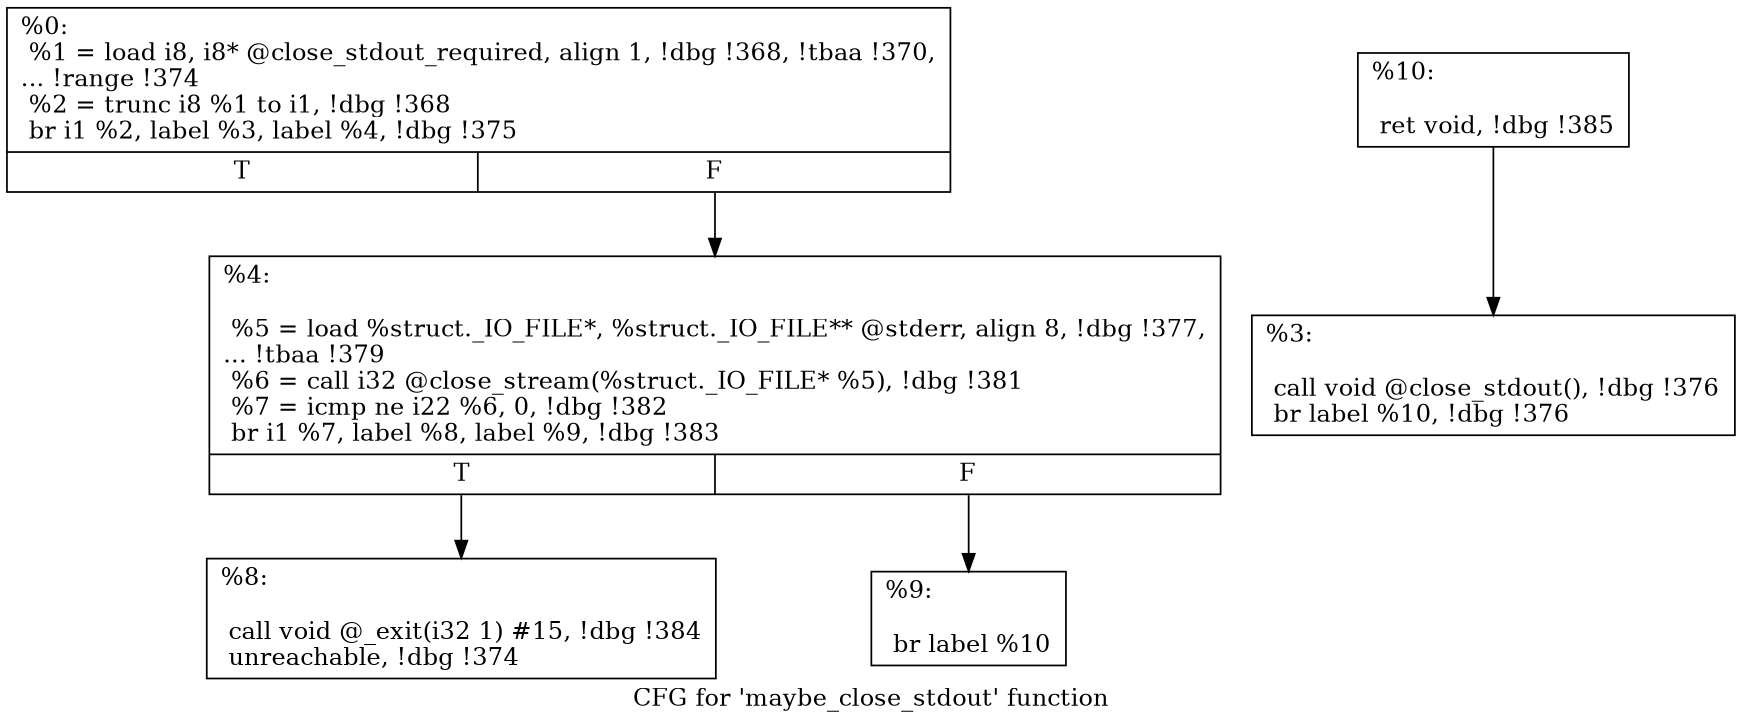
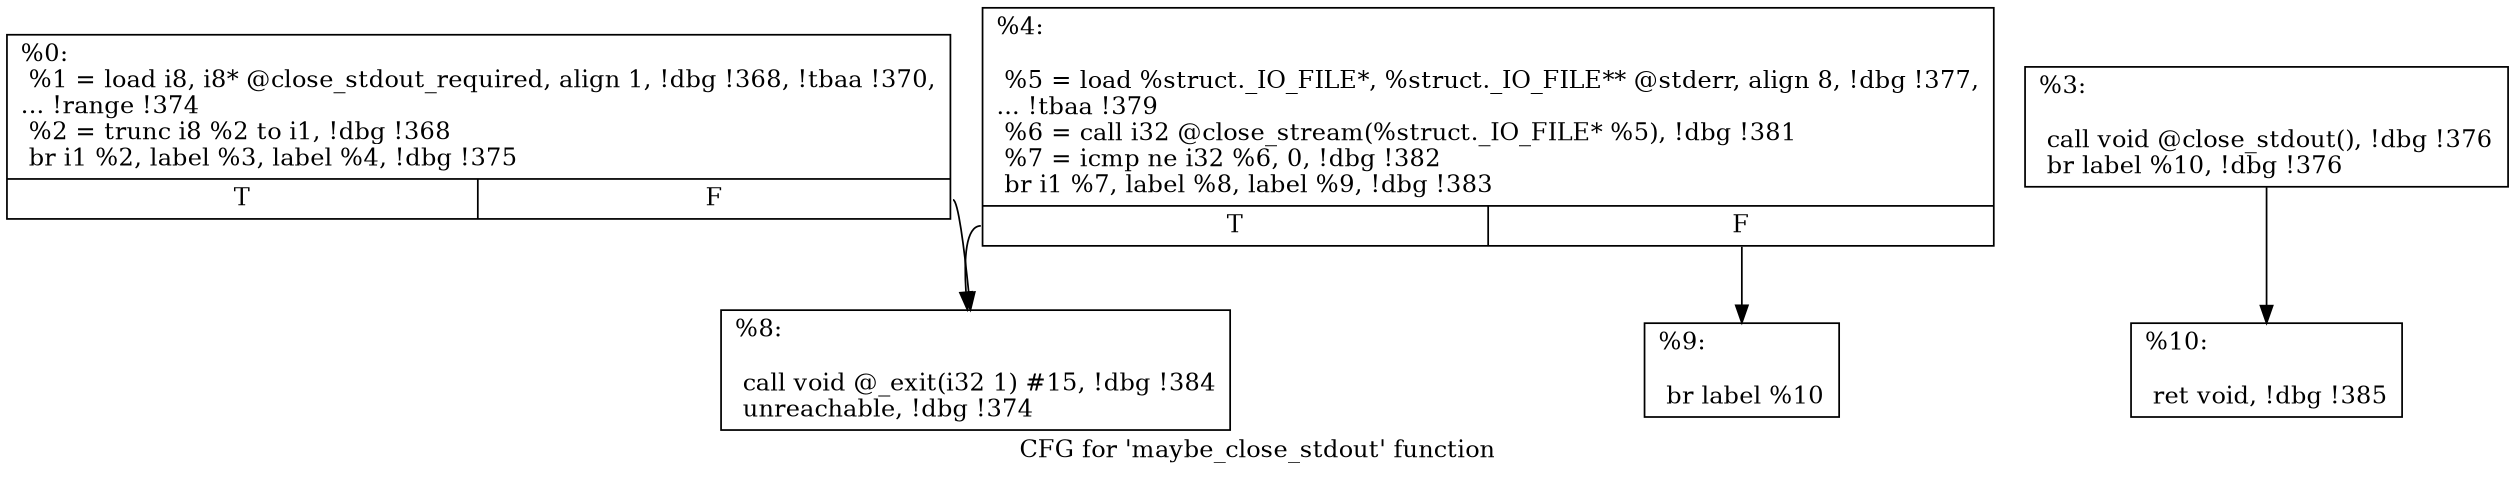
(236, 105) -> (236, 132)
(715, 215) -> (961, 229)
(1493, 222) -> (2267, 246)
(446, 407) -> (1219, 159)
